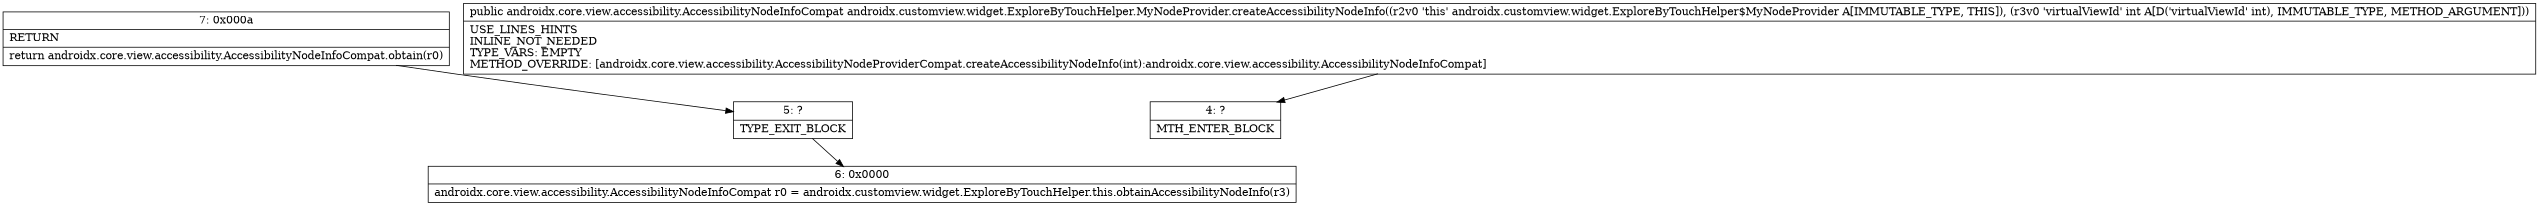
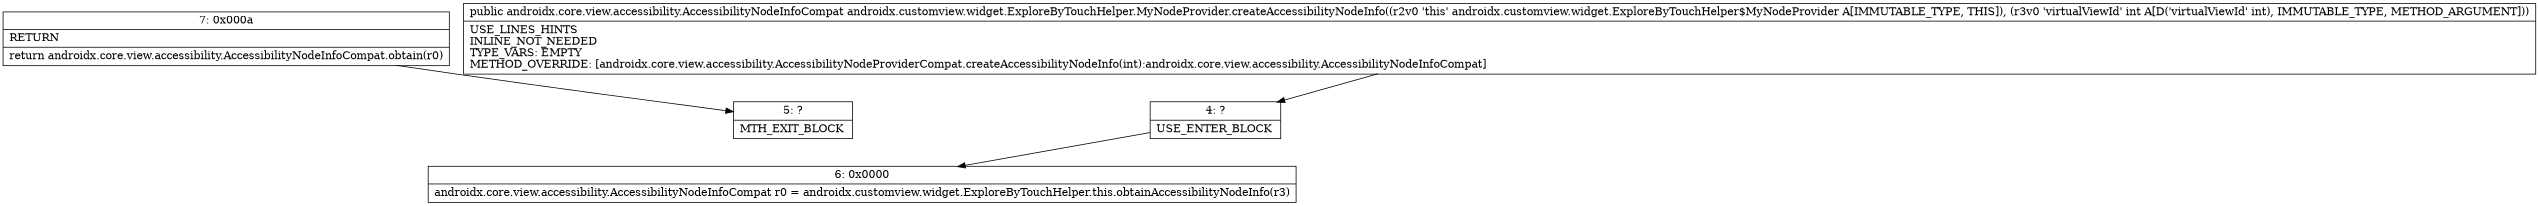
(793, 129) -> (792, 129)
(1215, 129) -> (1214, 129)
(825, 150) -> (1058, 149)
